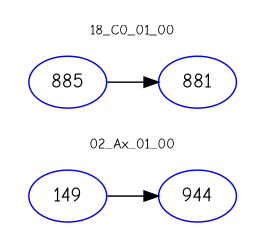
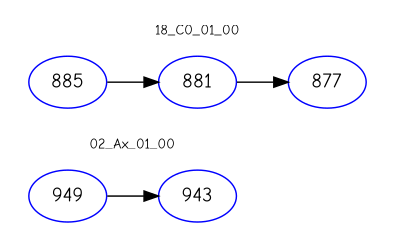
none -> (327, 82)
(68, 196) -> (68, 196)
(198, 196) -> (198, 196)
